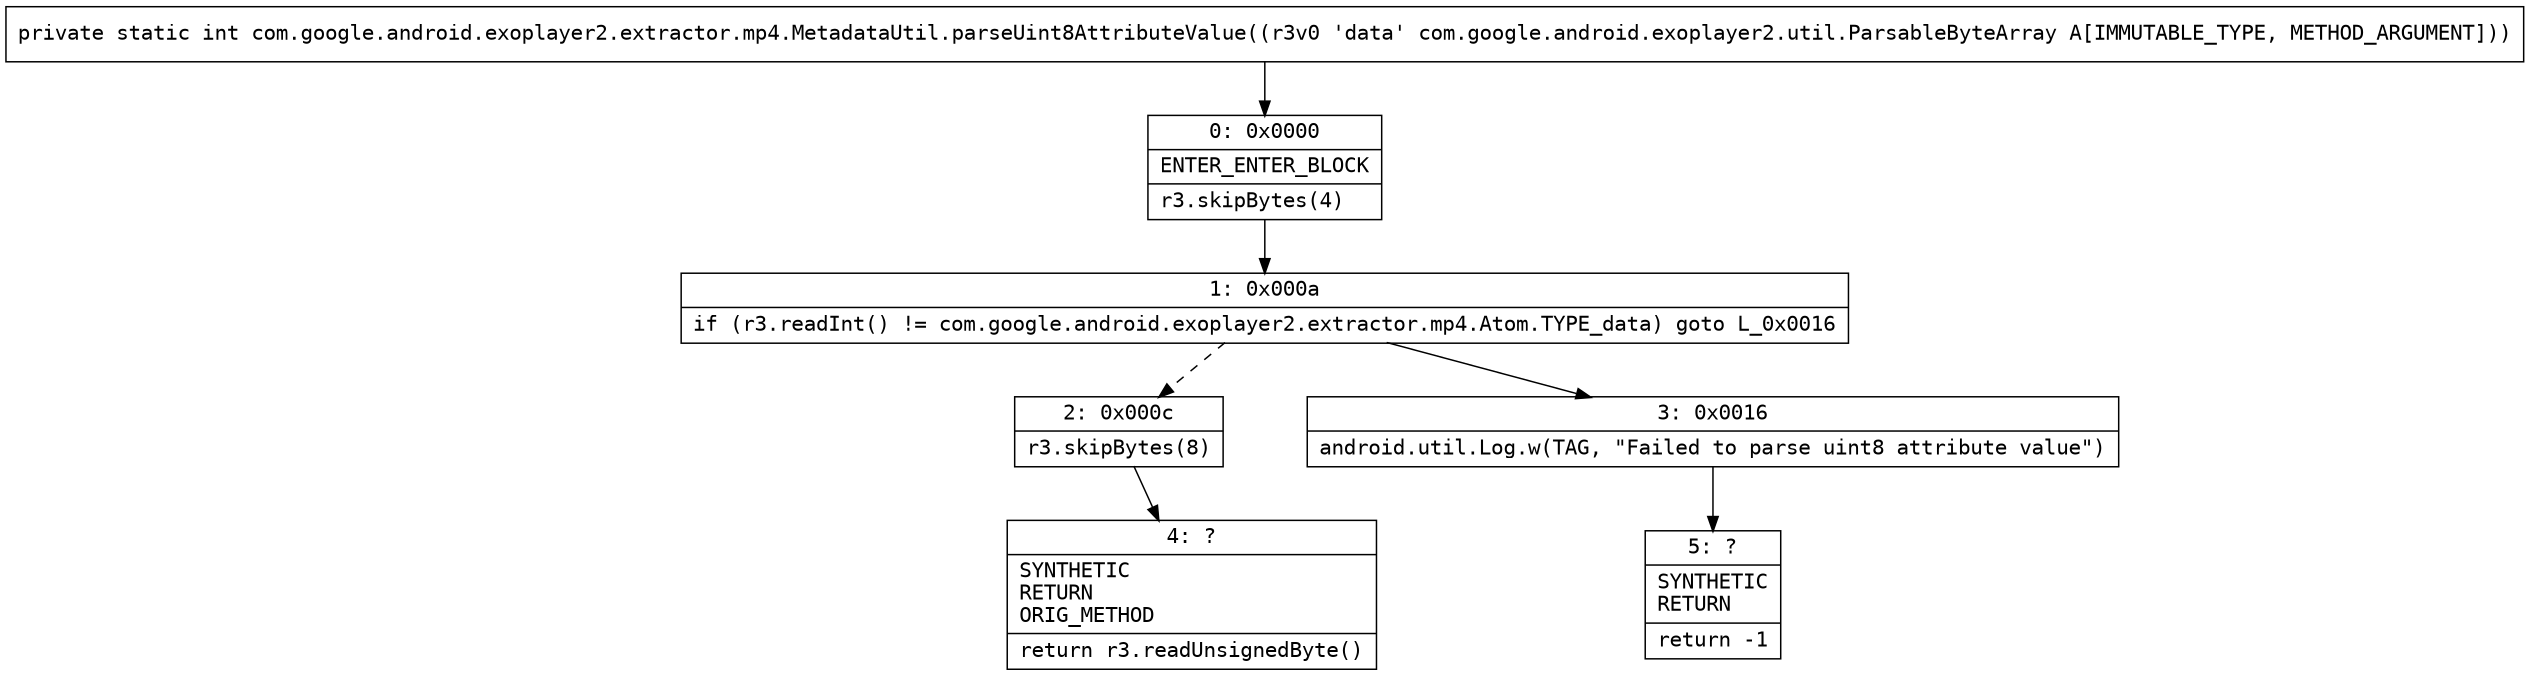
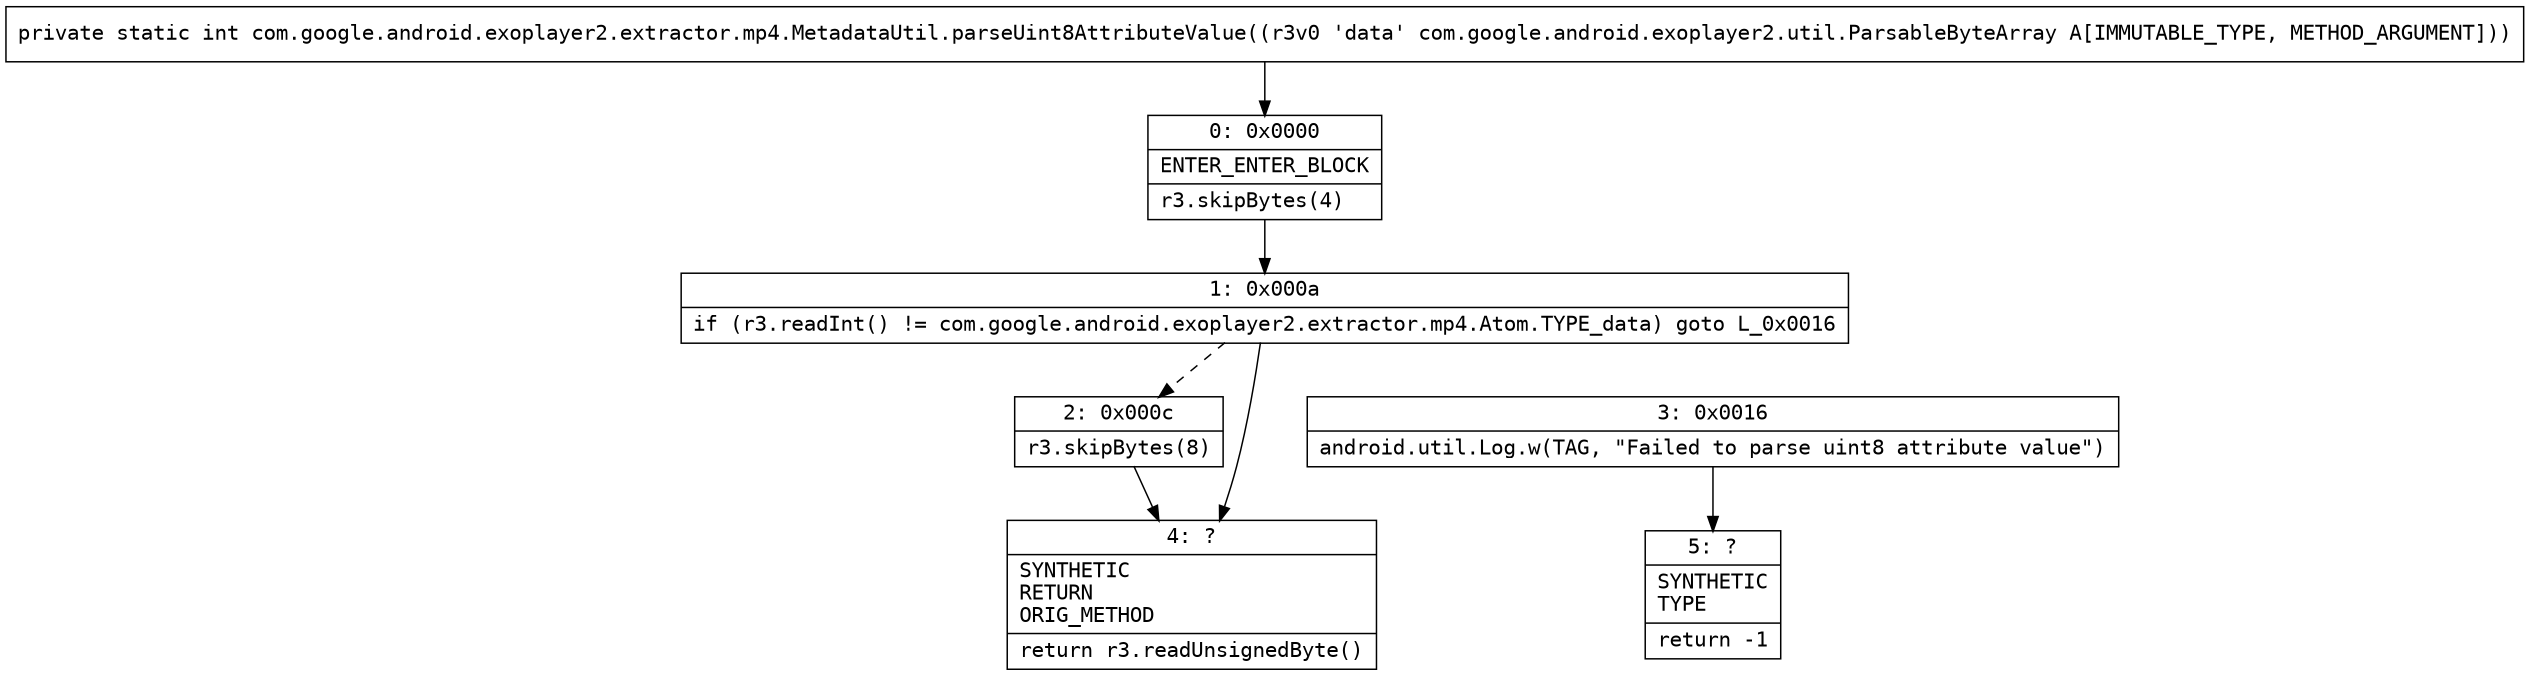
(1482, 368) -> (1246, 425)
(1694, 604) -> (1682, 604)
